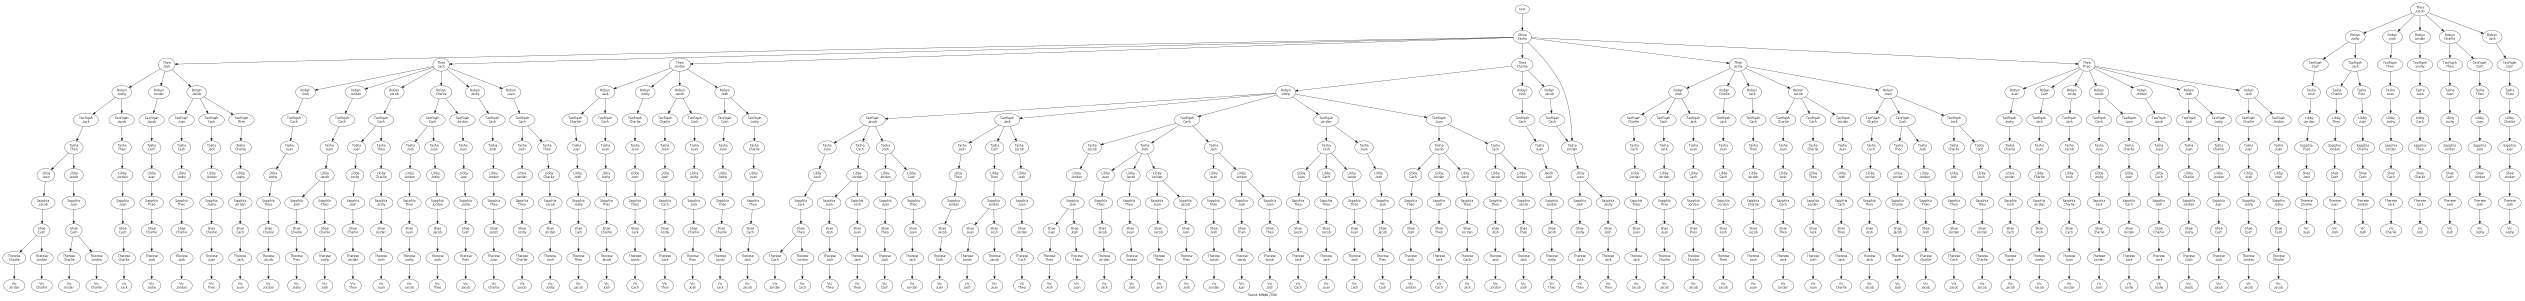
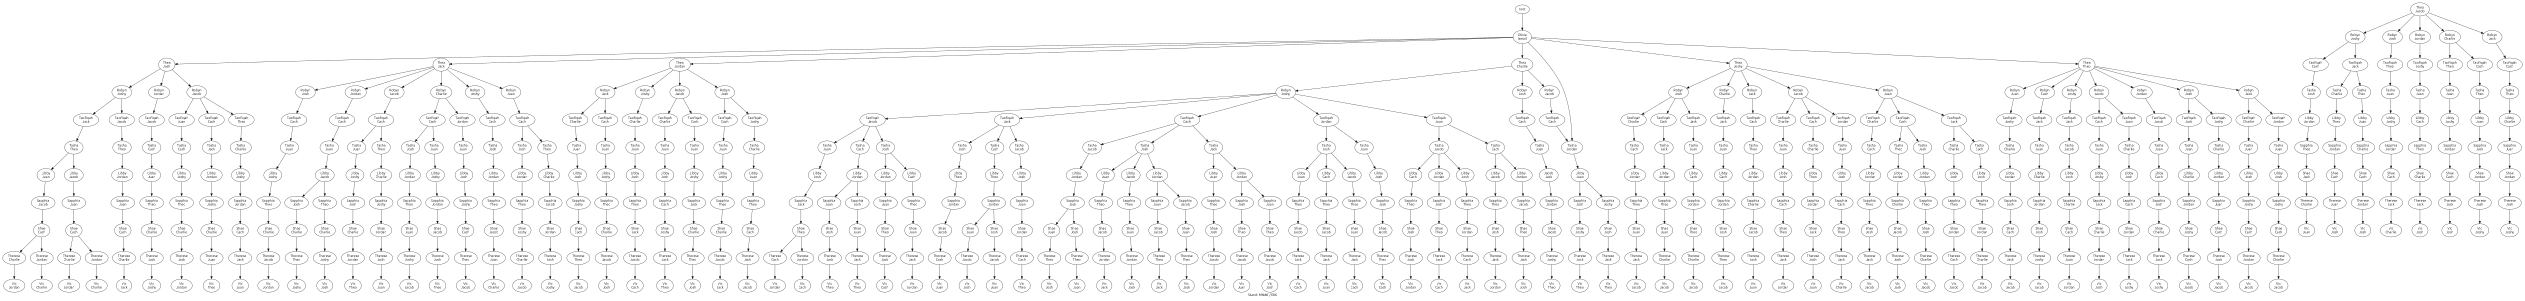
(1522, 37) -> (1522, 37)
